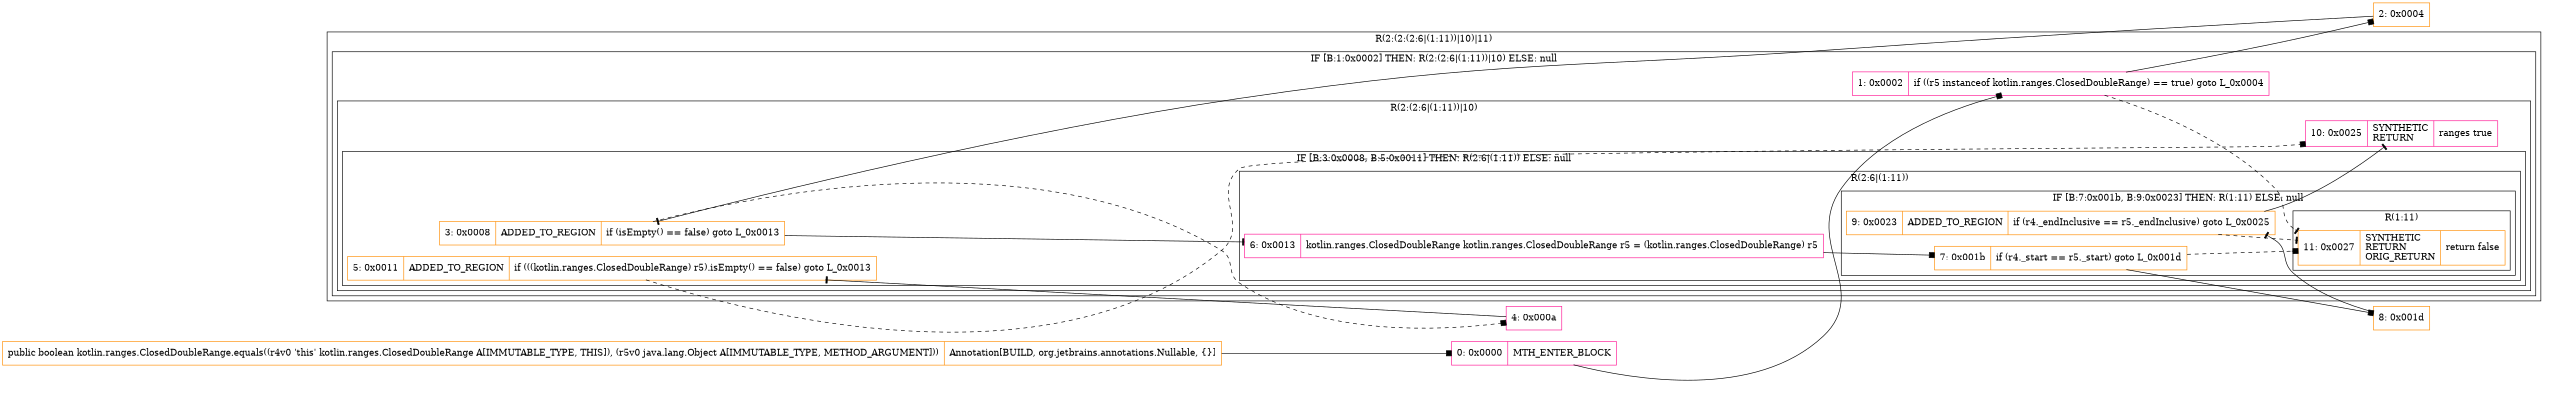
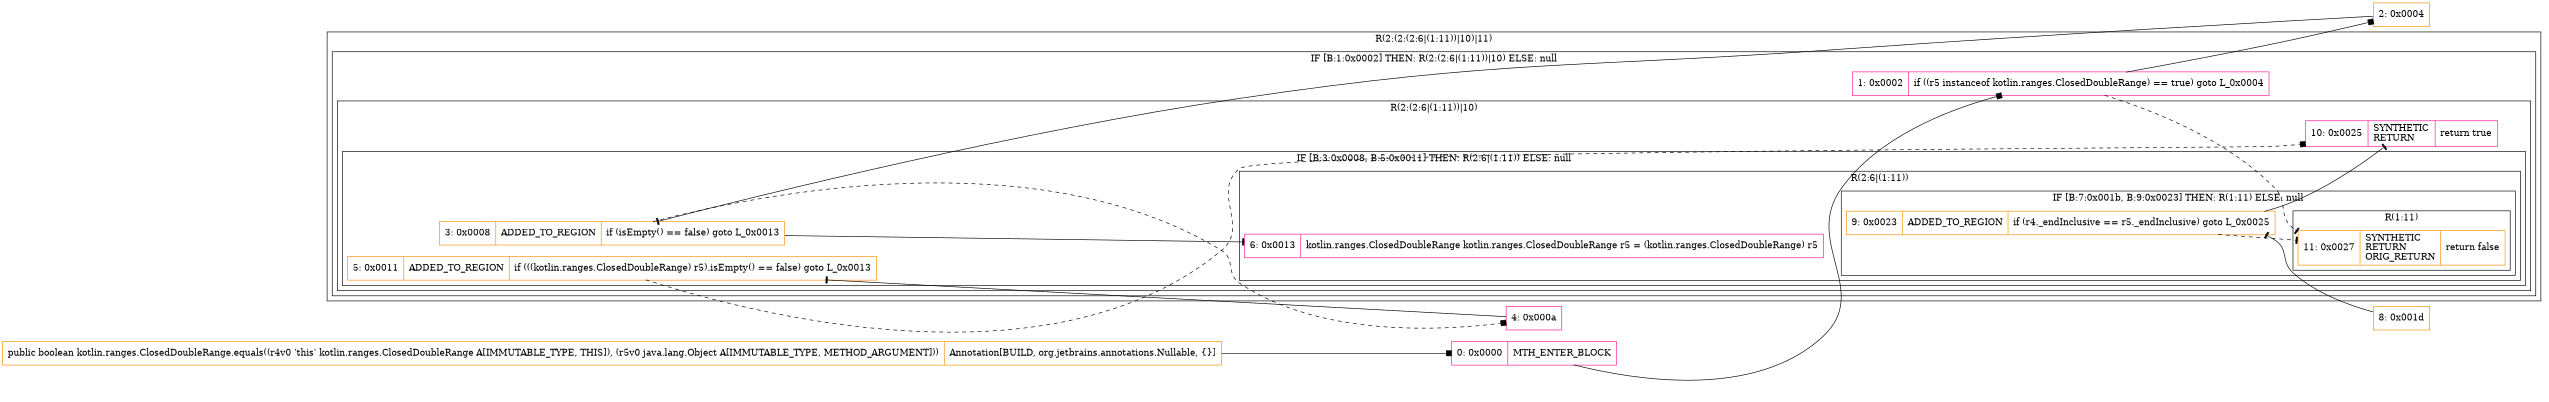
(2466, 133) -> (2466, 133)
(2061, 258) -> none
